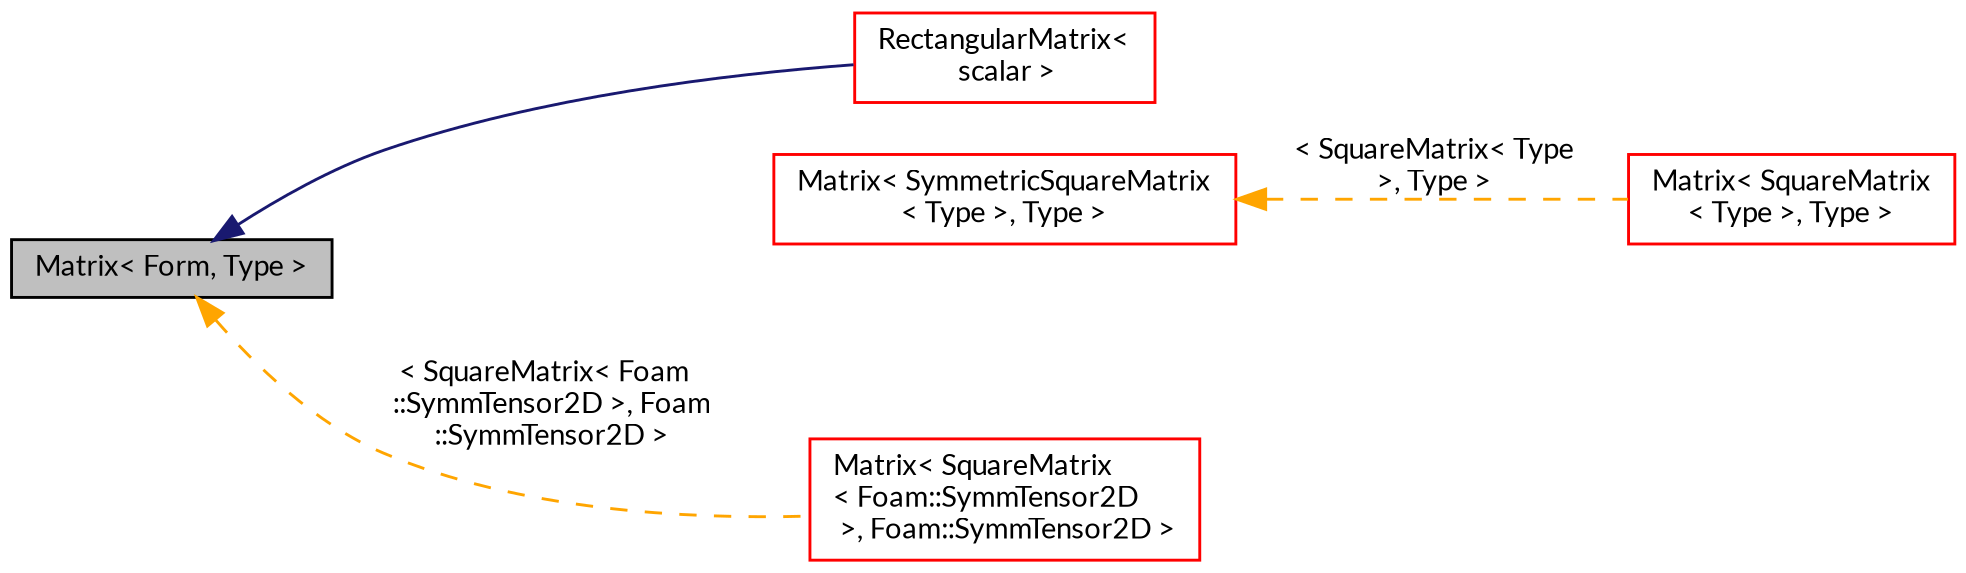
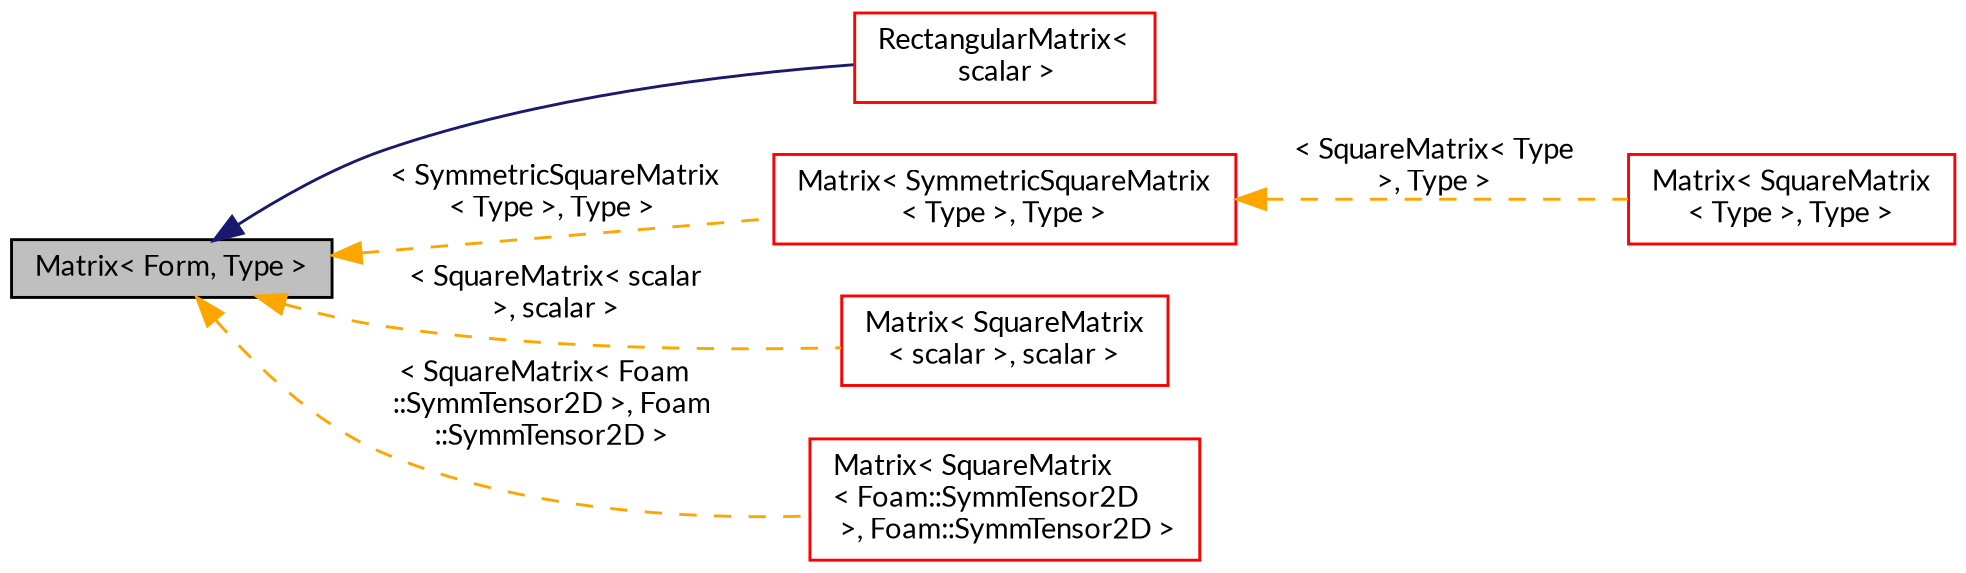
none -> (567, 236)
none -> (1005, 341)
